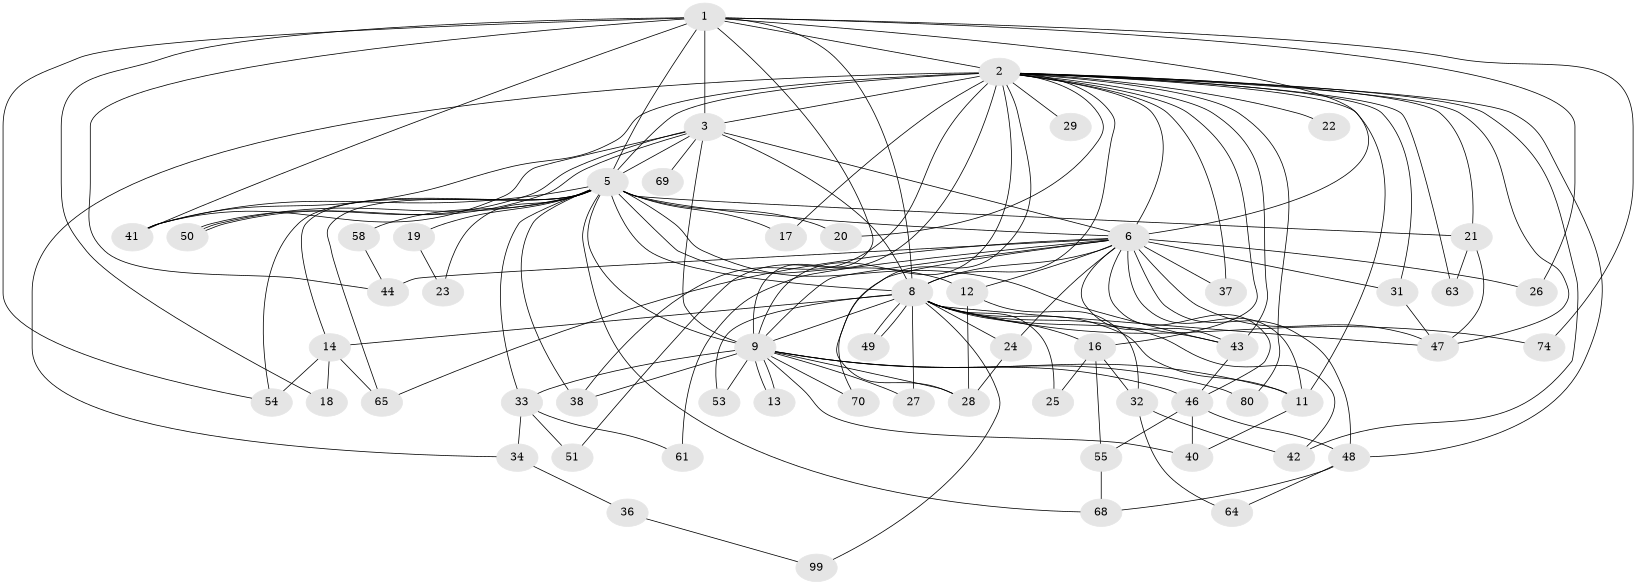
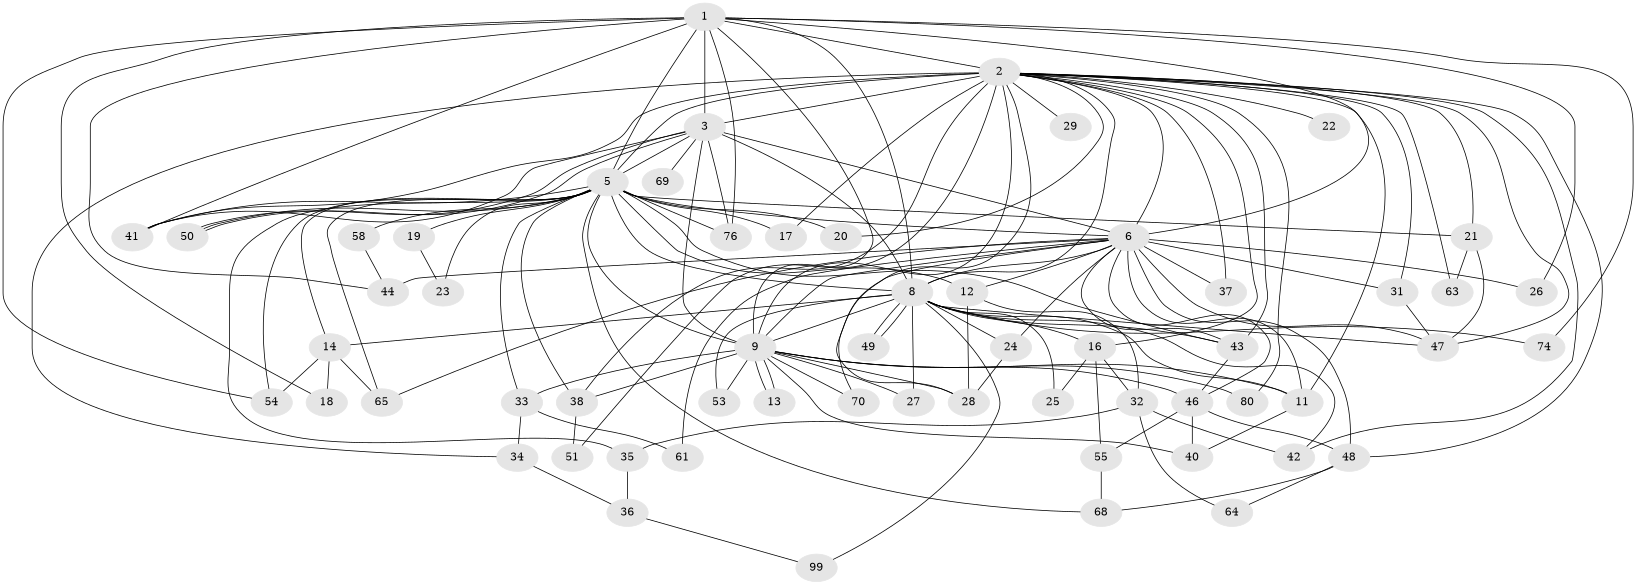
none -> (731, 237)
(547, 430) -> (575, 430)
none -> (628, 458)
